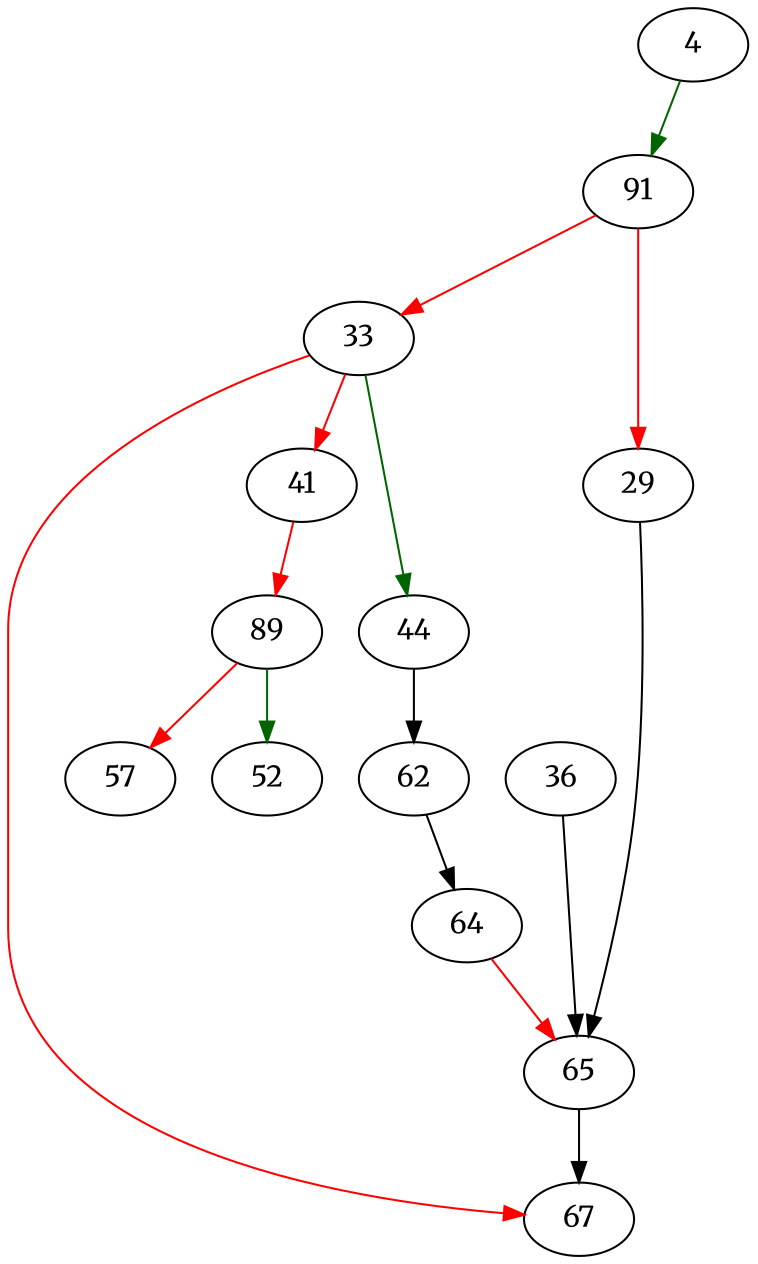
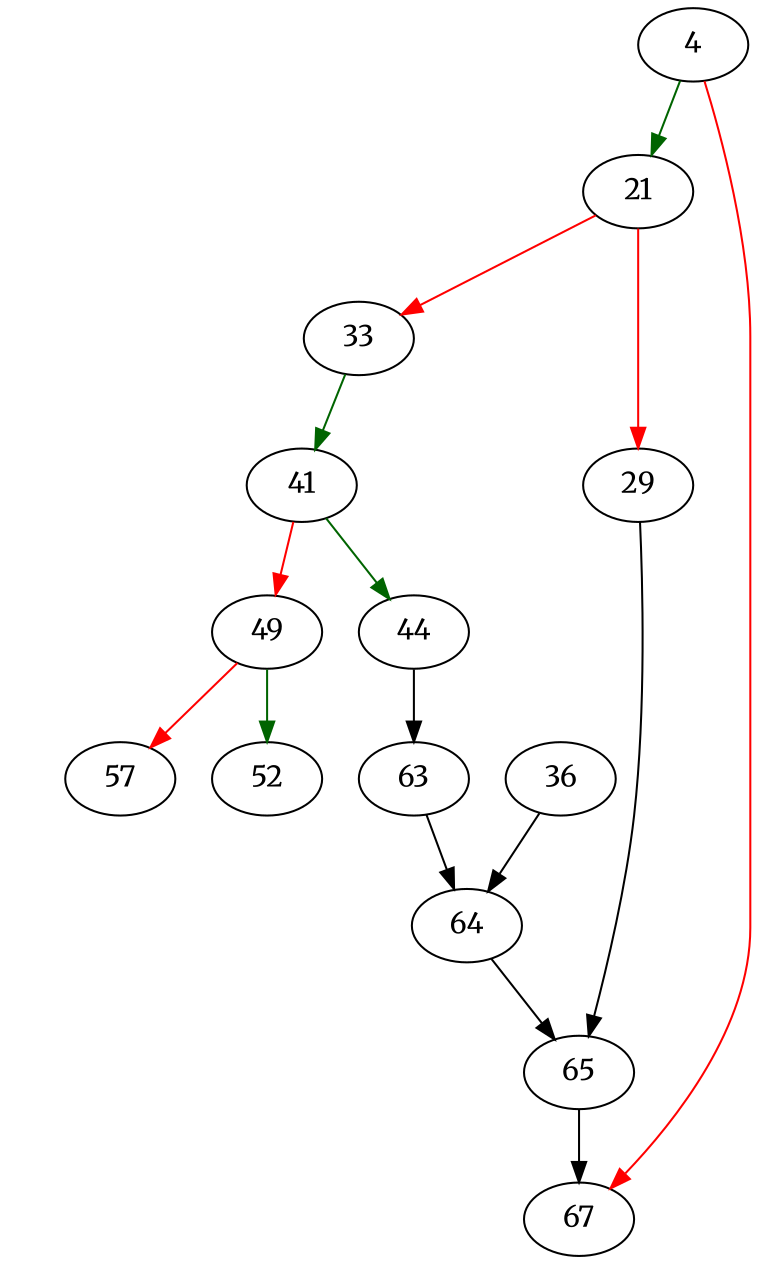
(638, 192) -> (638, 192)
(334, 402) -> (334, 402)
(384, 475) -> (351, 551)
(267, 632) -> (267, 632)
(414, 779) -> (414, 779)
(8, 874) -> (750, 643)
(569, 915) -> (520, 844)
(517, 991) -> (517, 991)
